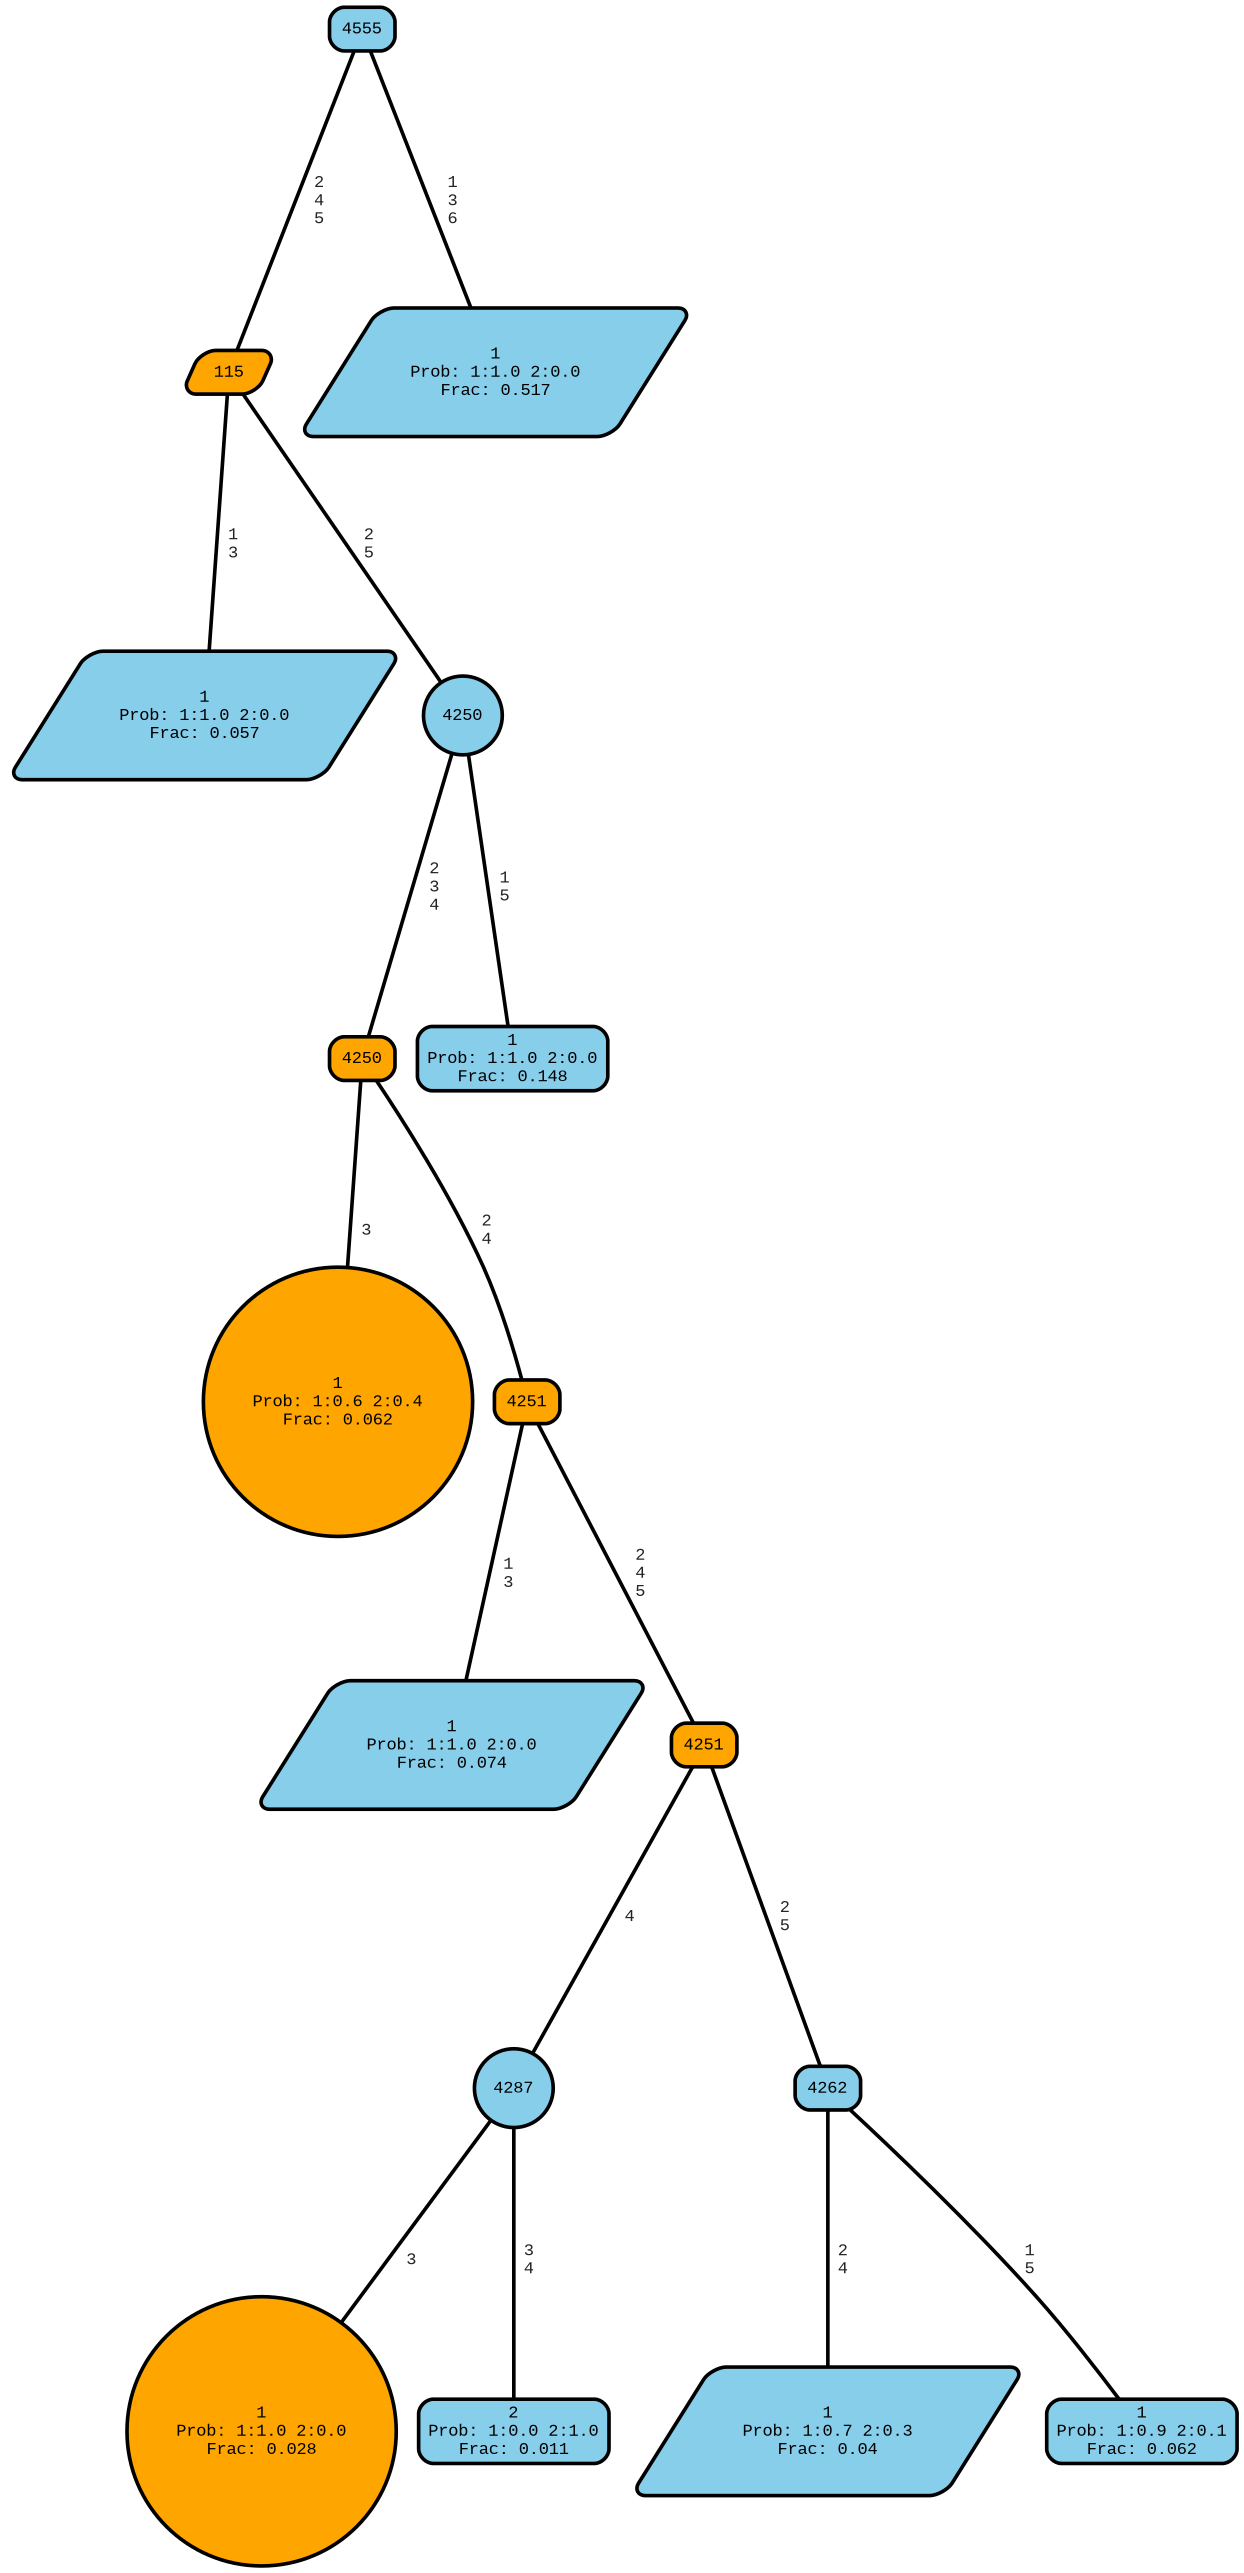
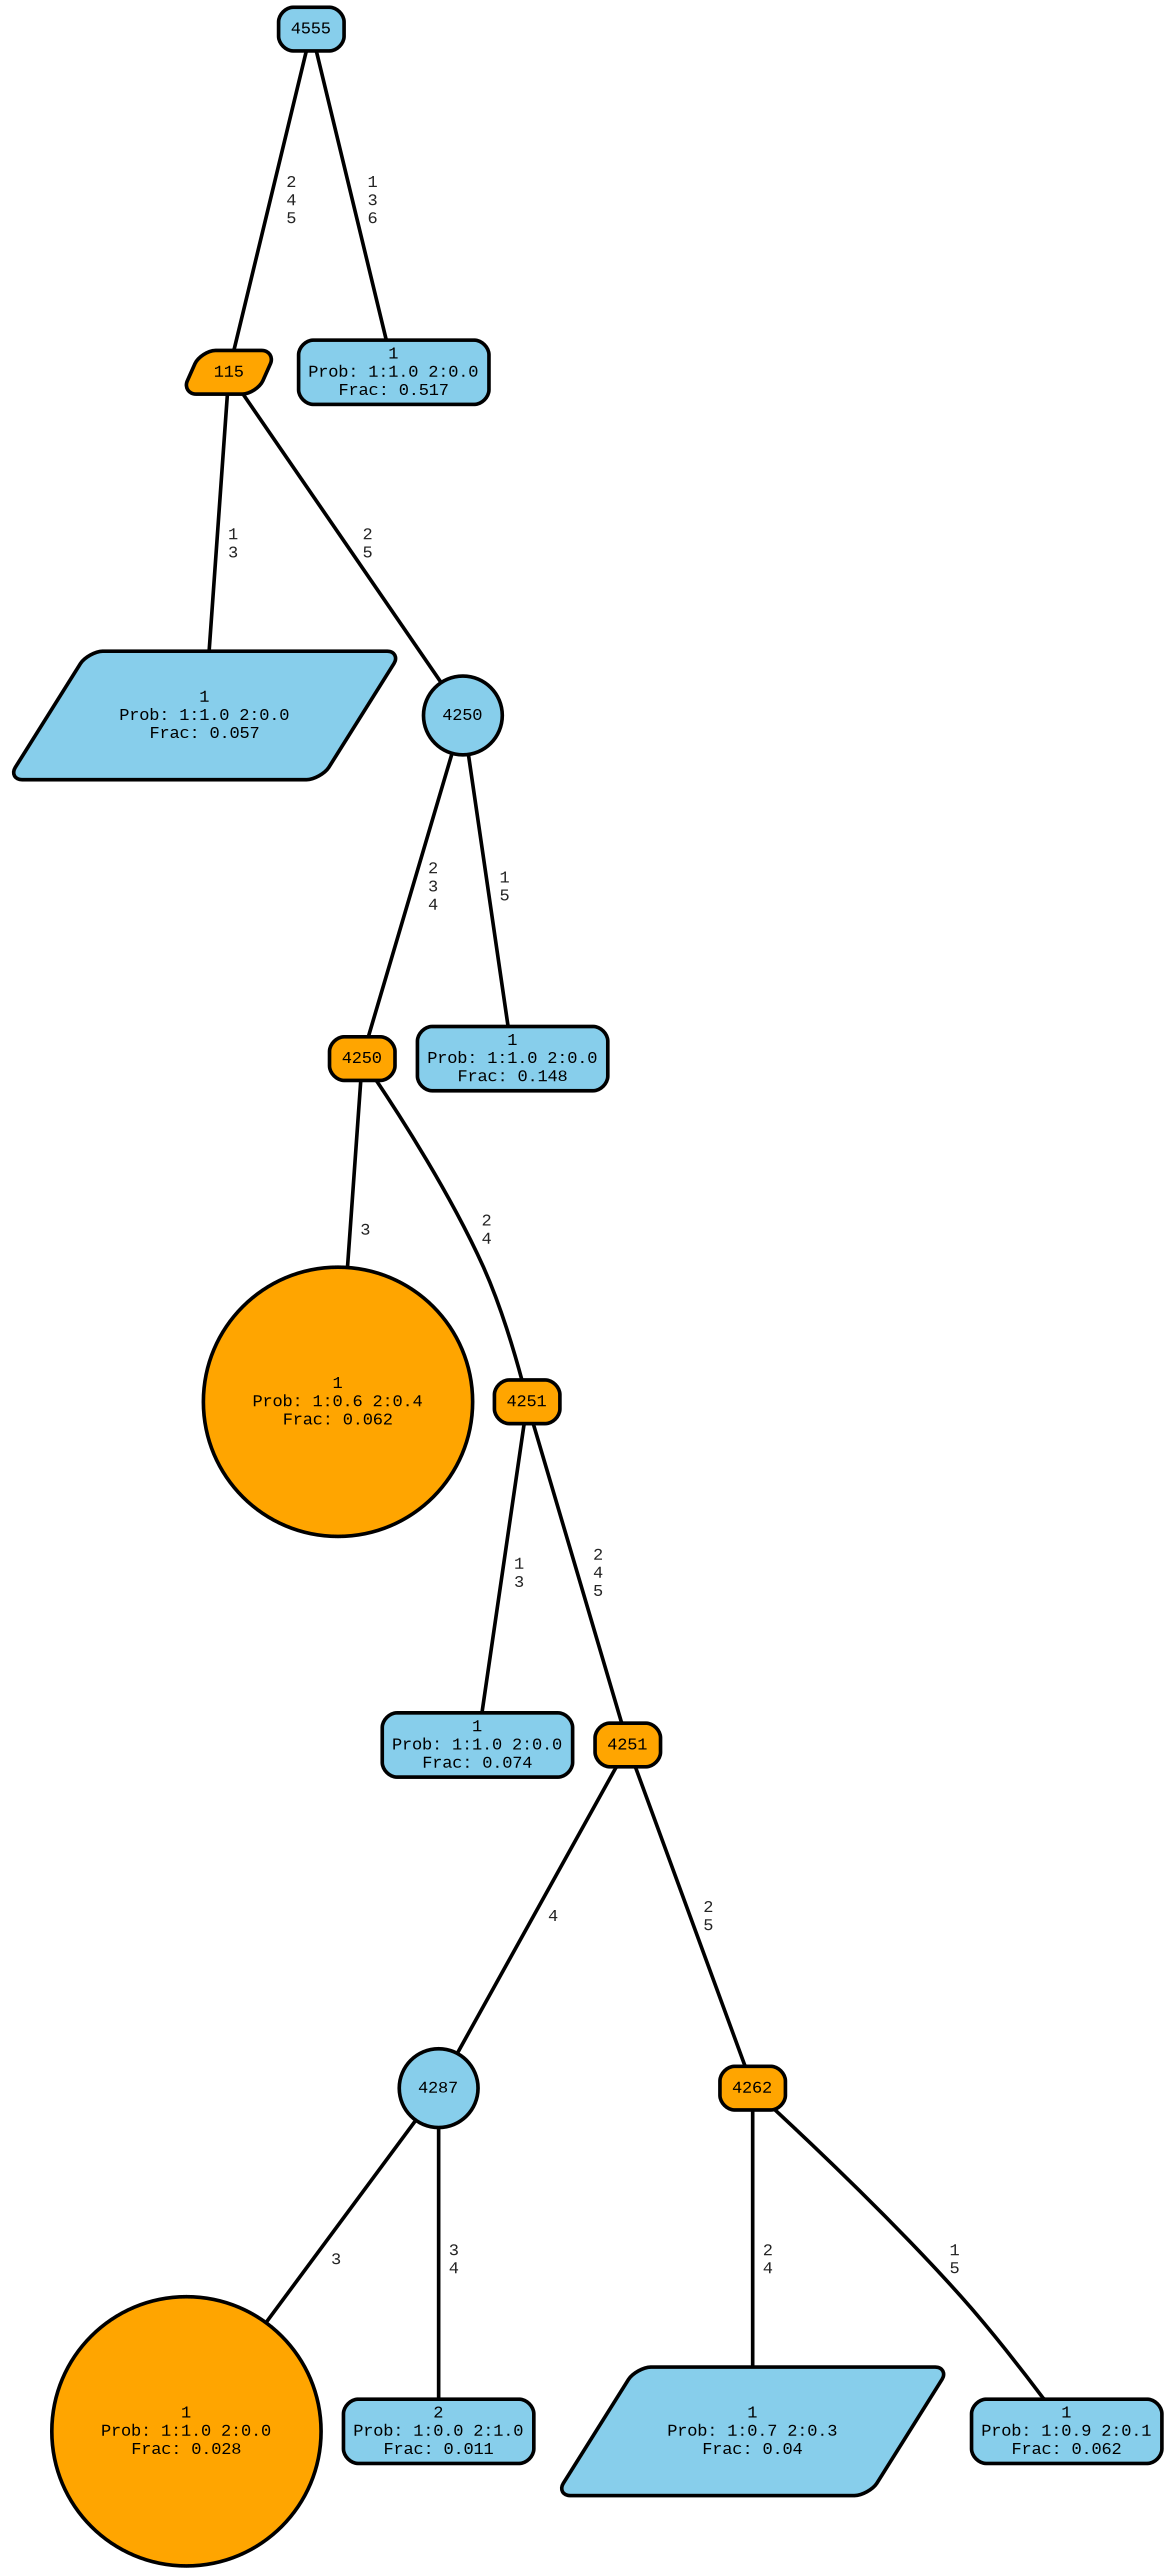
(496, 372) -> (394, 372)
(452, 1745) -> (477, 1745)
(828, 2088) -> (753, 2088)
